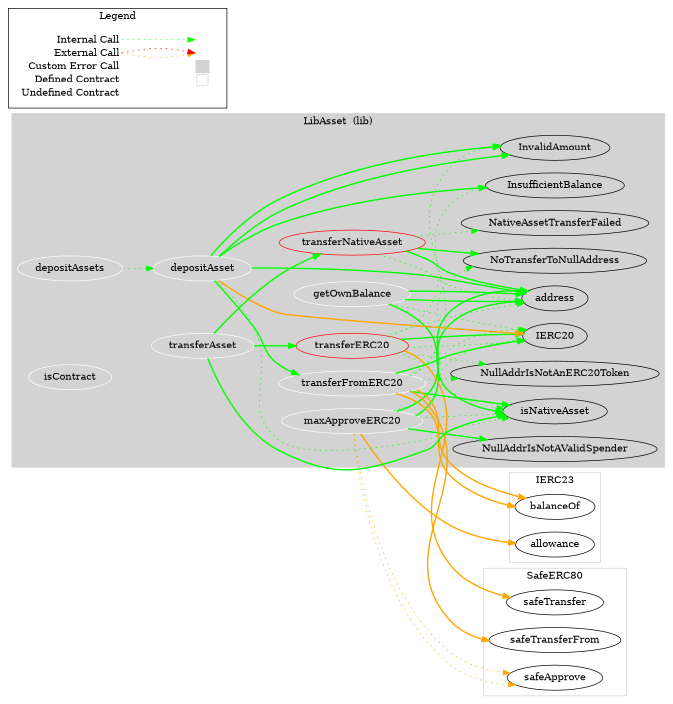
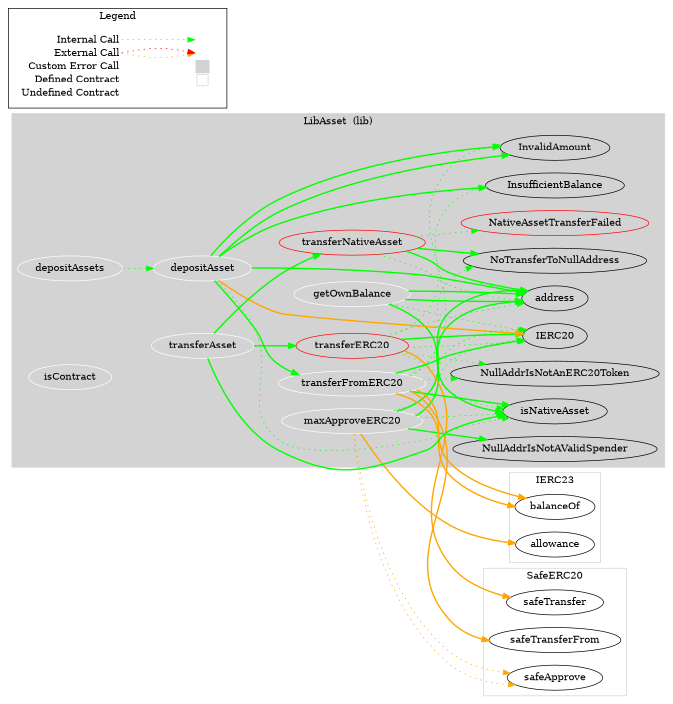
(555, 223) -> (555, 223)
(555, 576) -> (555, 576)
